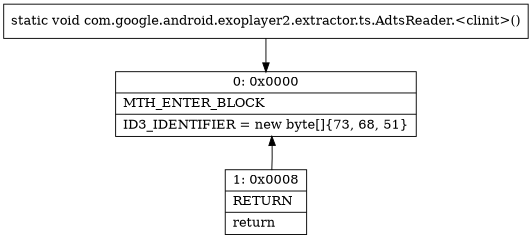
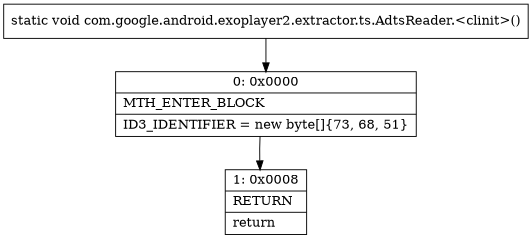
(272, 158) -> (260, 148)
